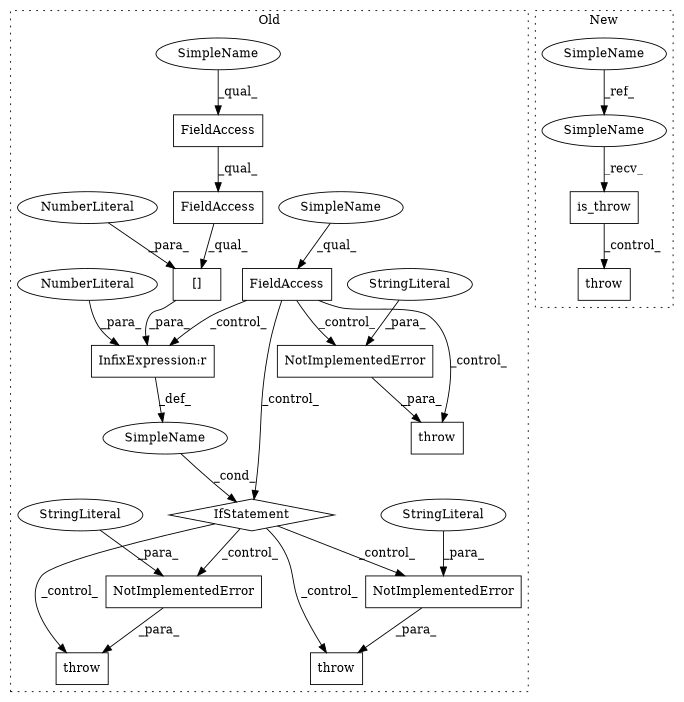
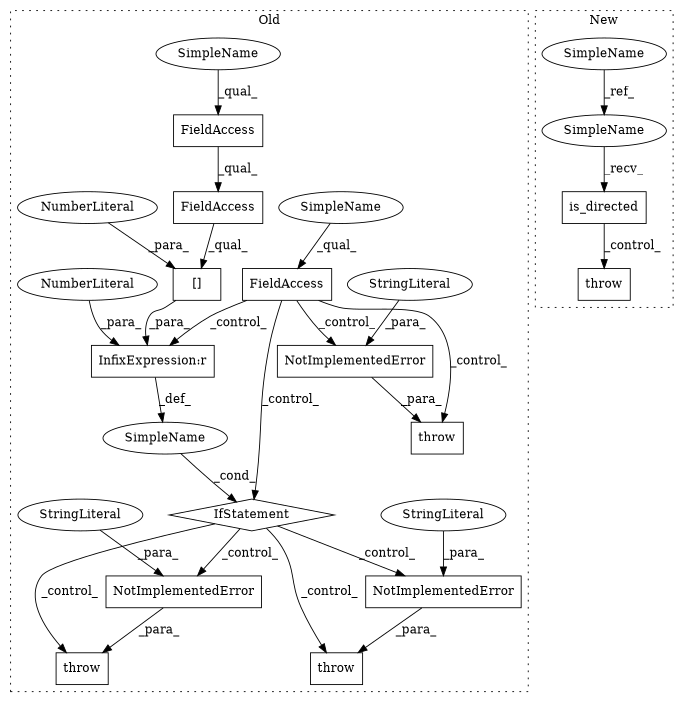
(604, 208) -> (604, 208)
